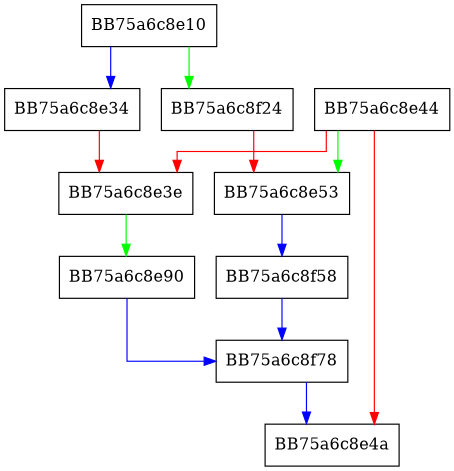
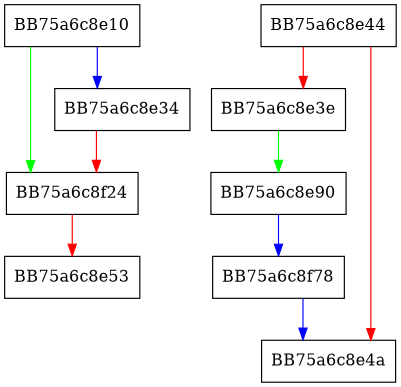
(99, 146) -> (96, 146)
(338, 146) -> none
(282, 277) -> none
